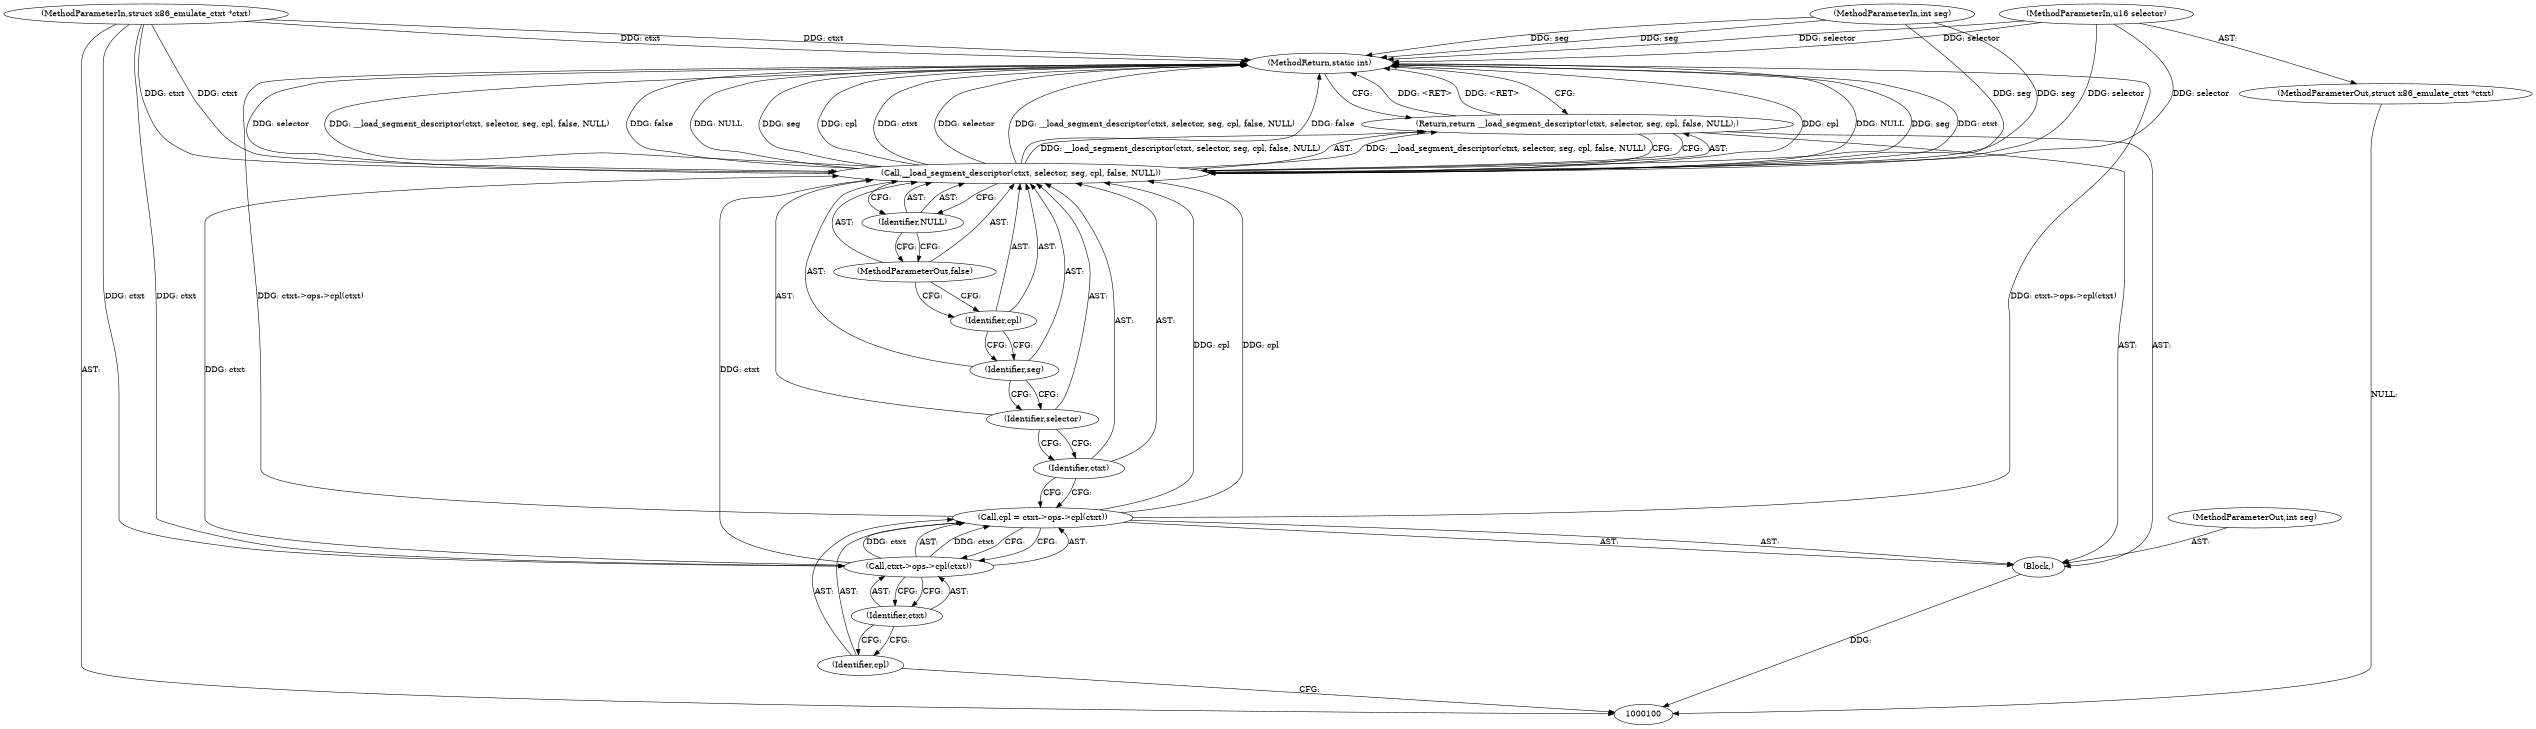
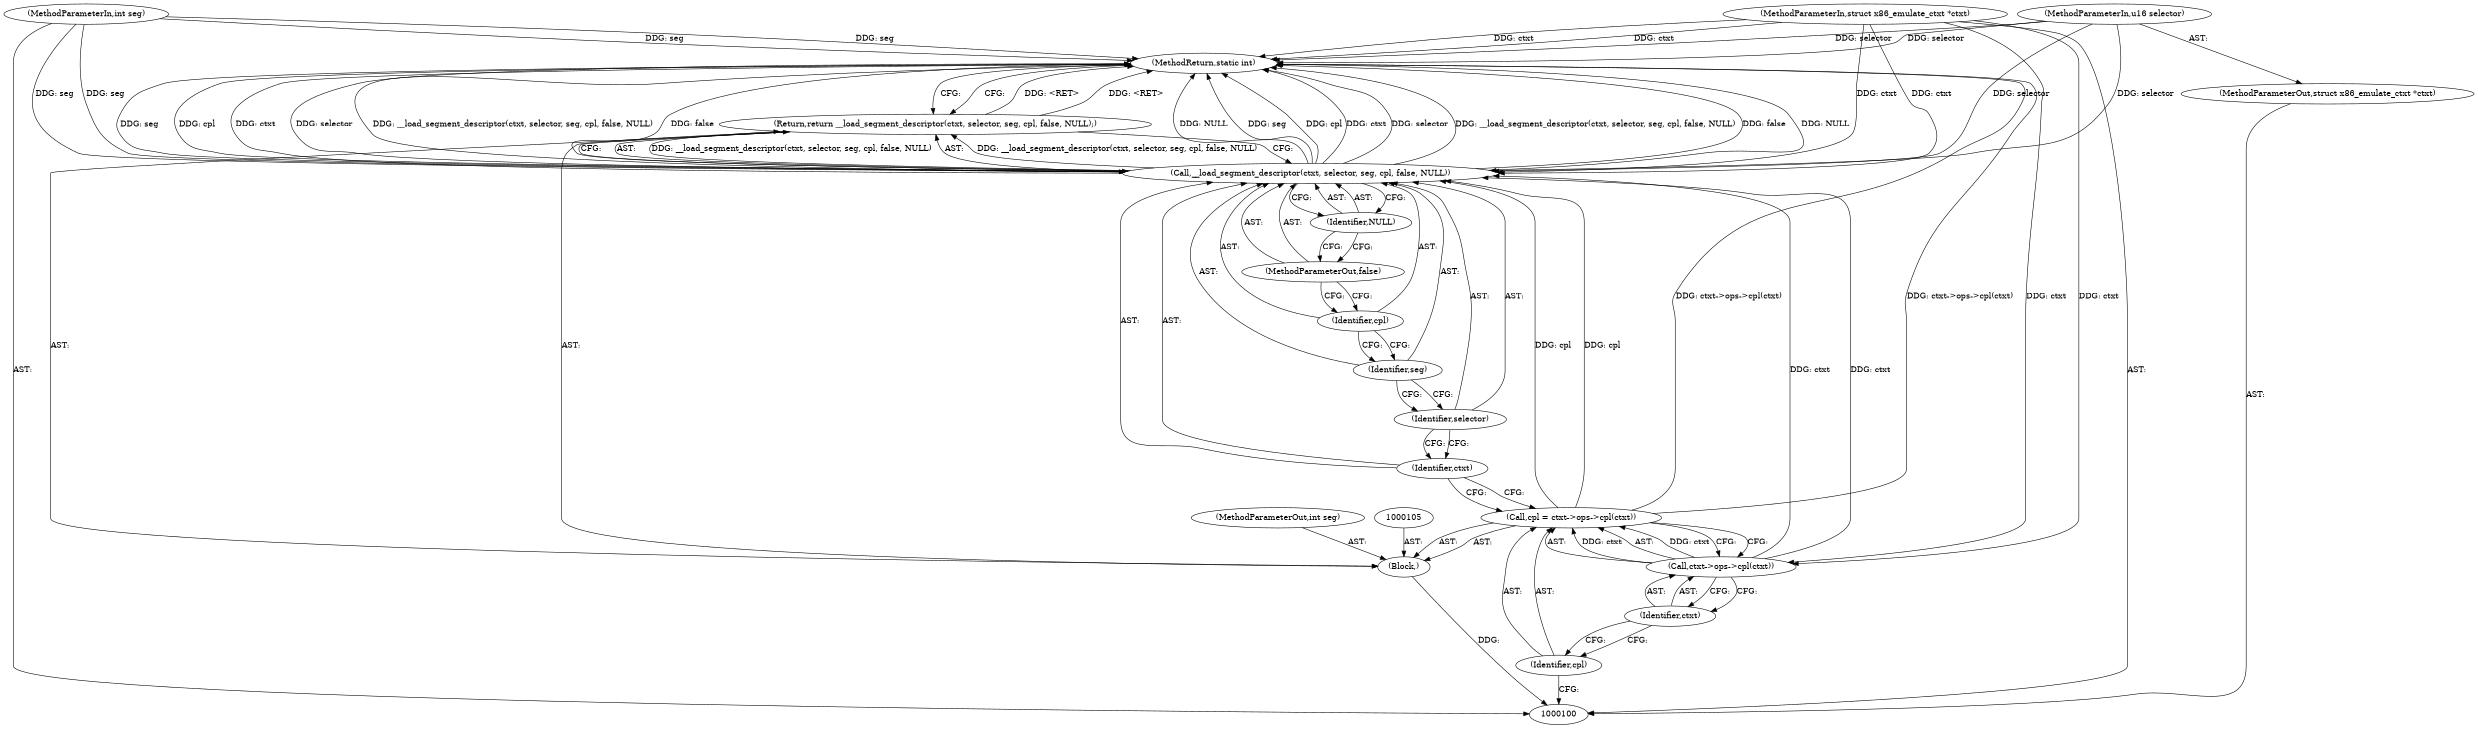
(2386, 395) -> (2257, 395)
none -> (1404, 518)
none -> (437, 698)
